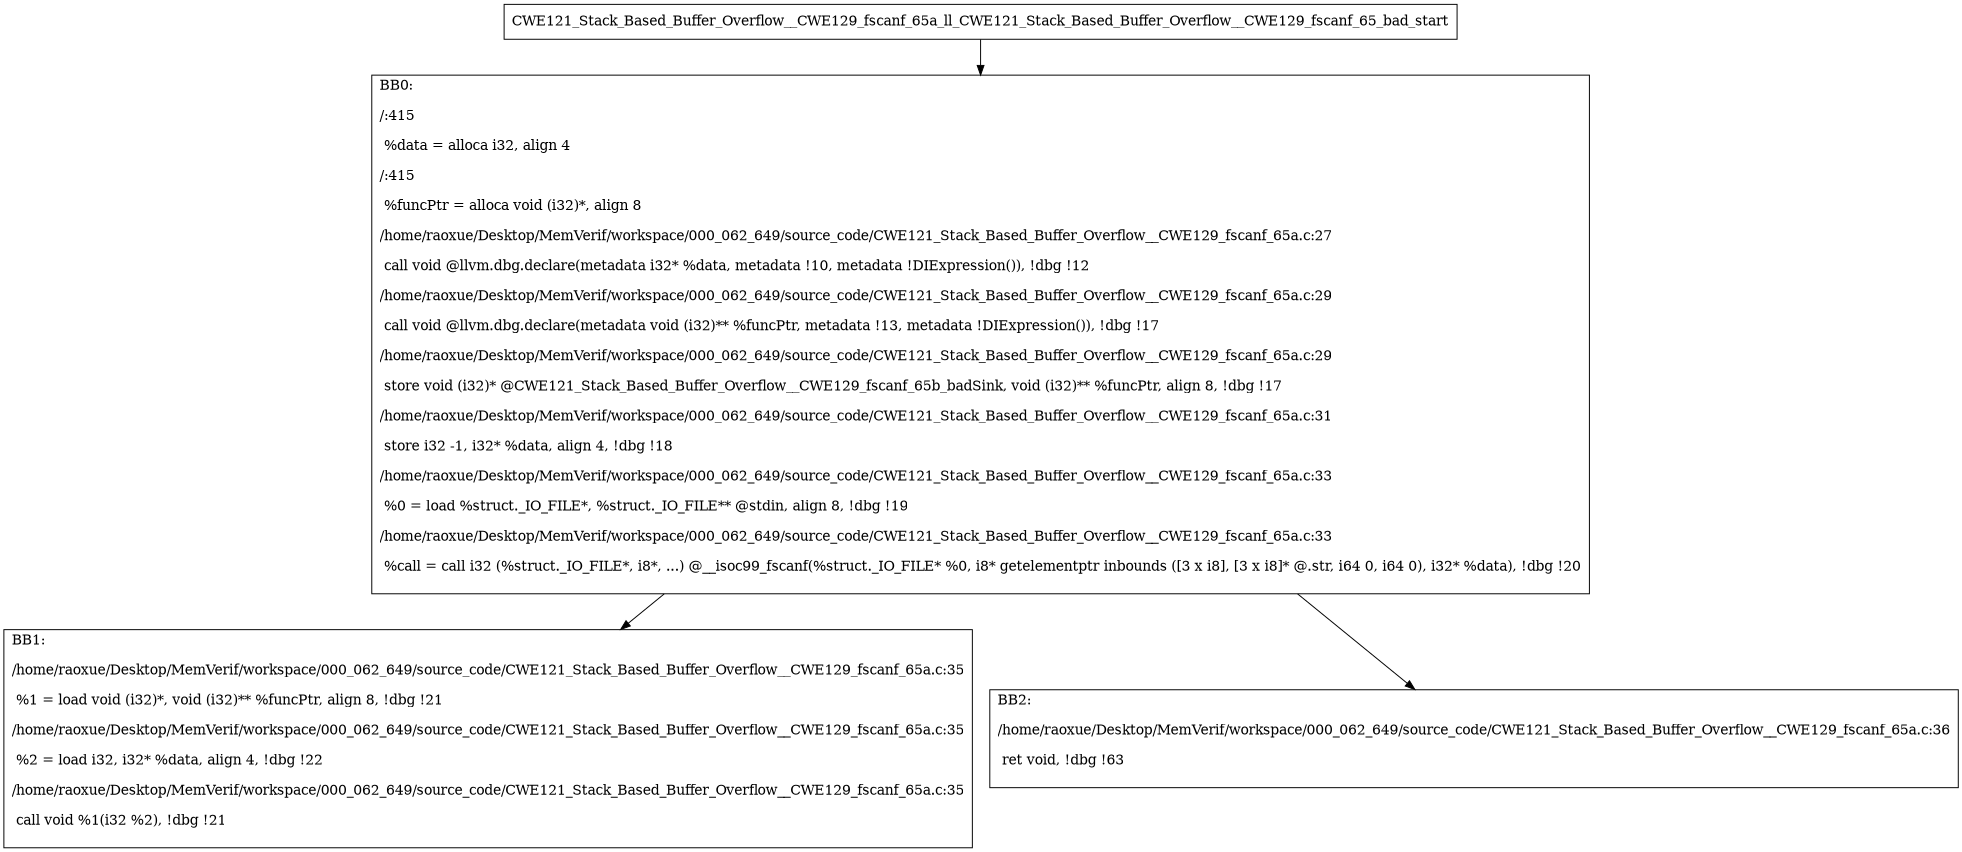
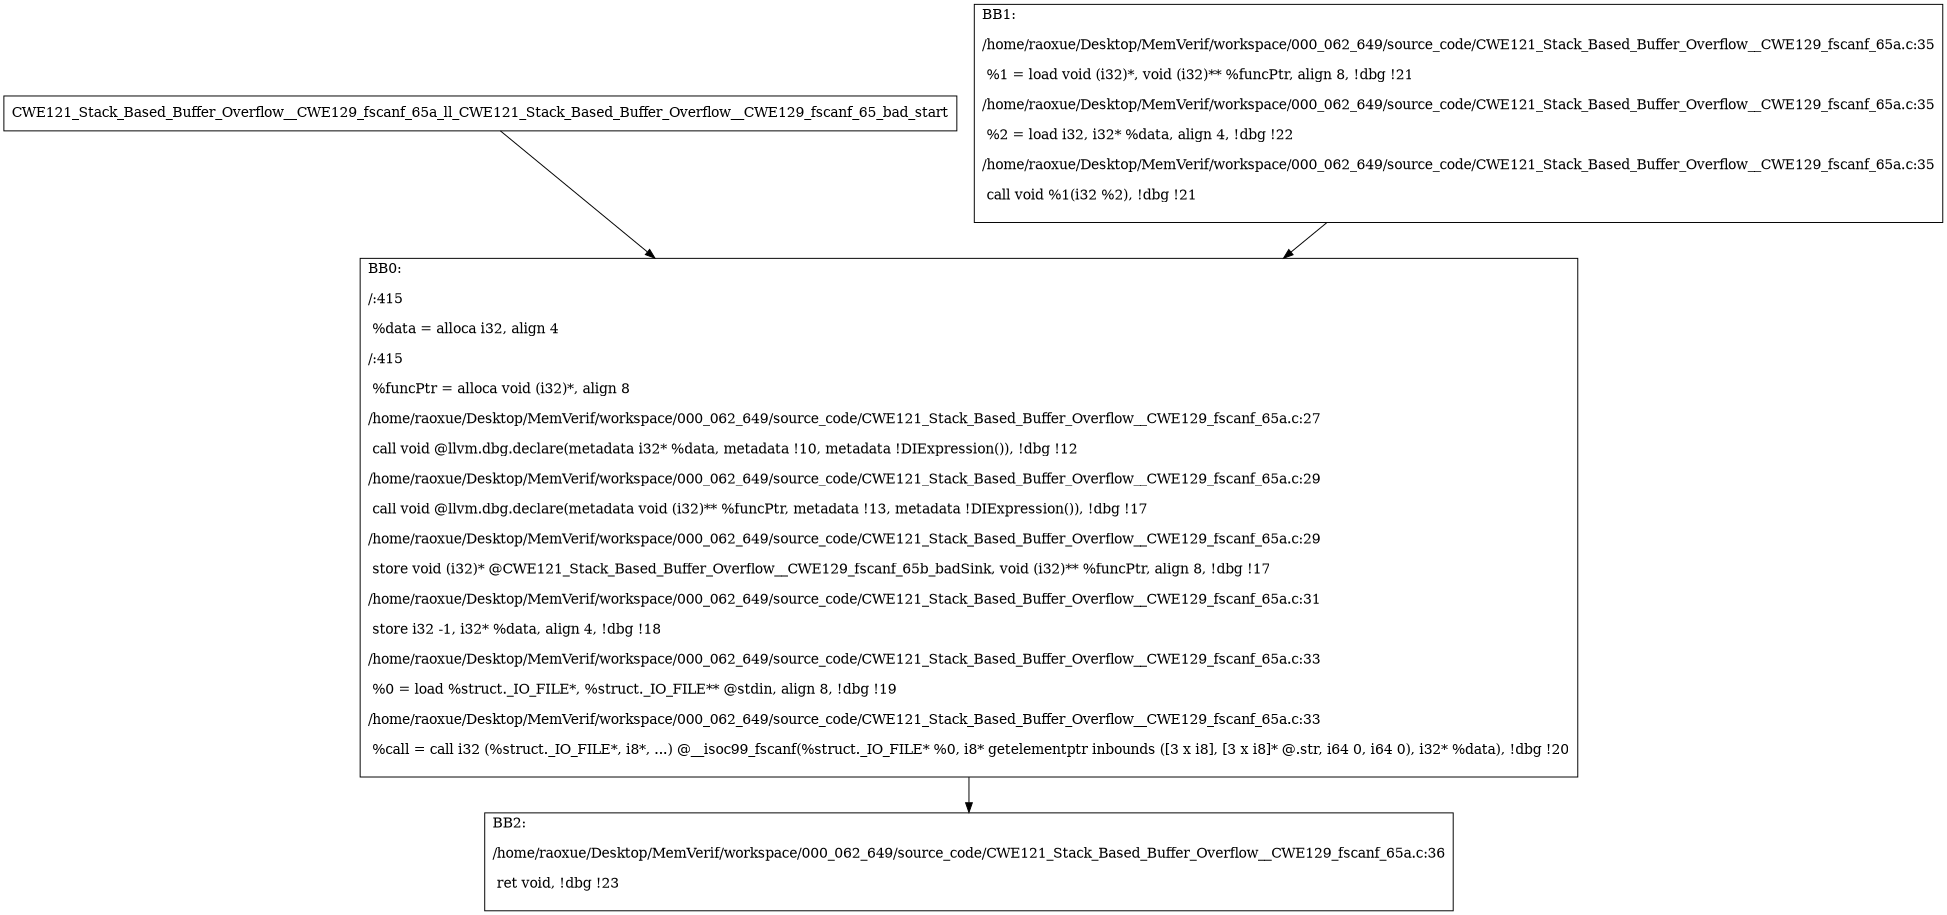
(646, 609) -> (1309, 237)
(1061, 761) -> (556, 884)
